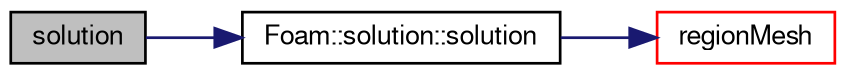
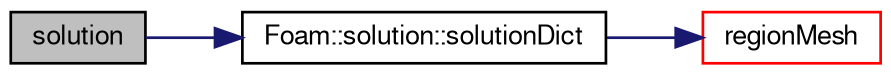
(401, 38) -> (424, 38)
